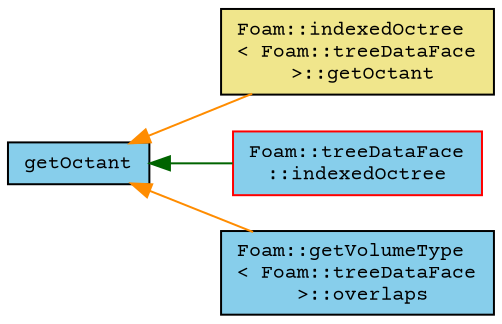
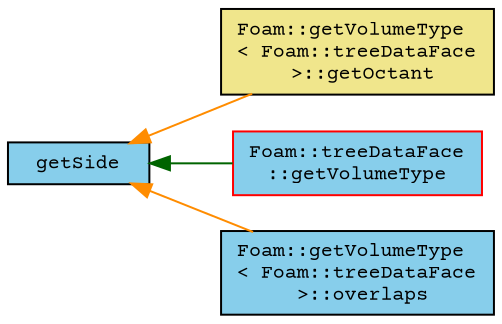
(358, 52) -> (358, 52)
(79, 163) -> (79, 163)
(358, 163) -> (358, 163)
